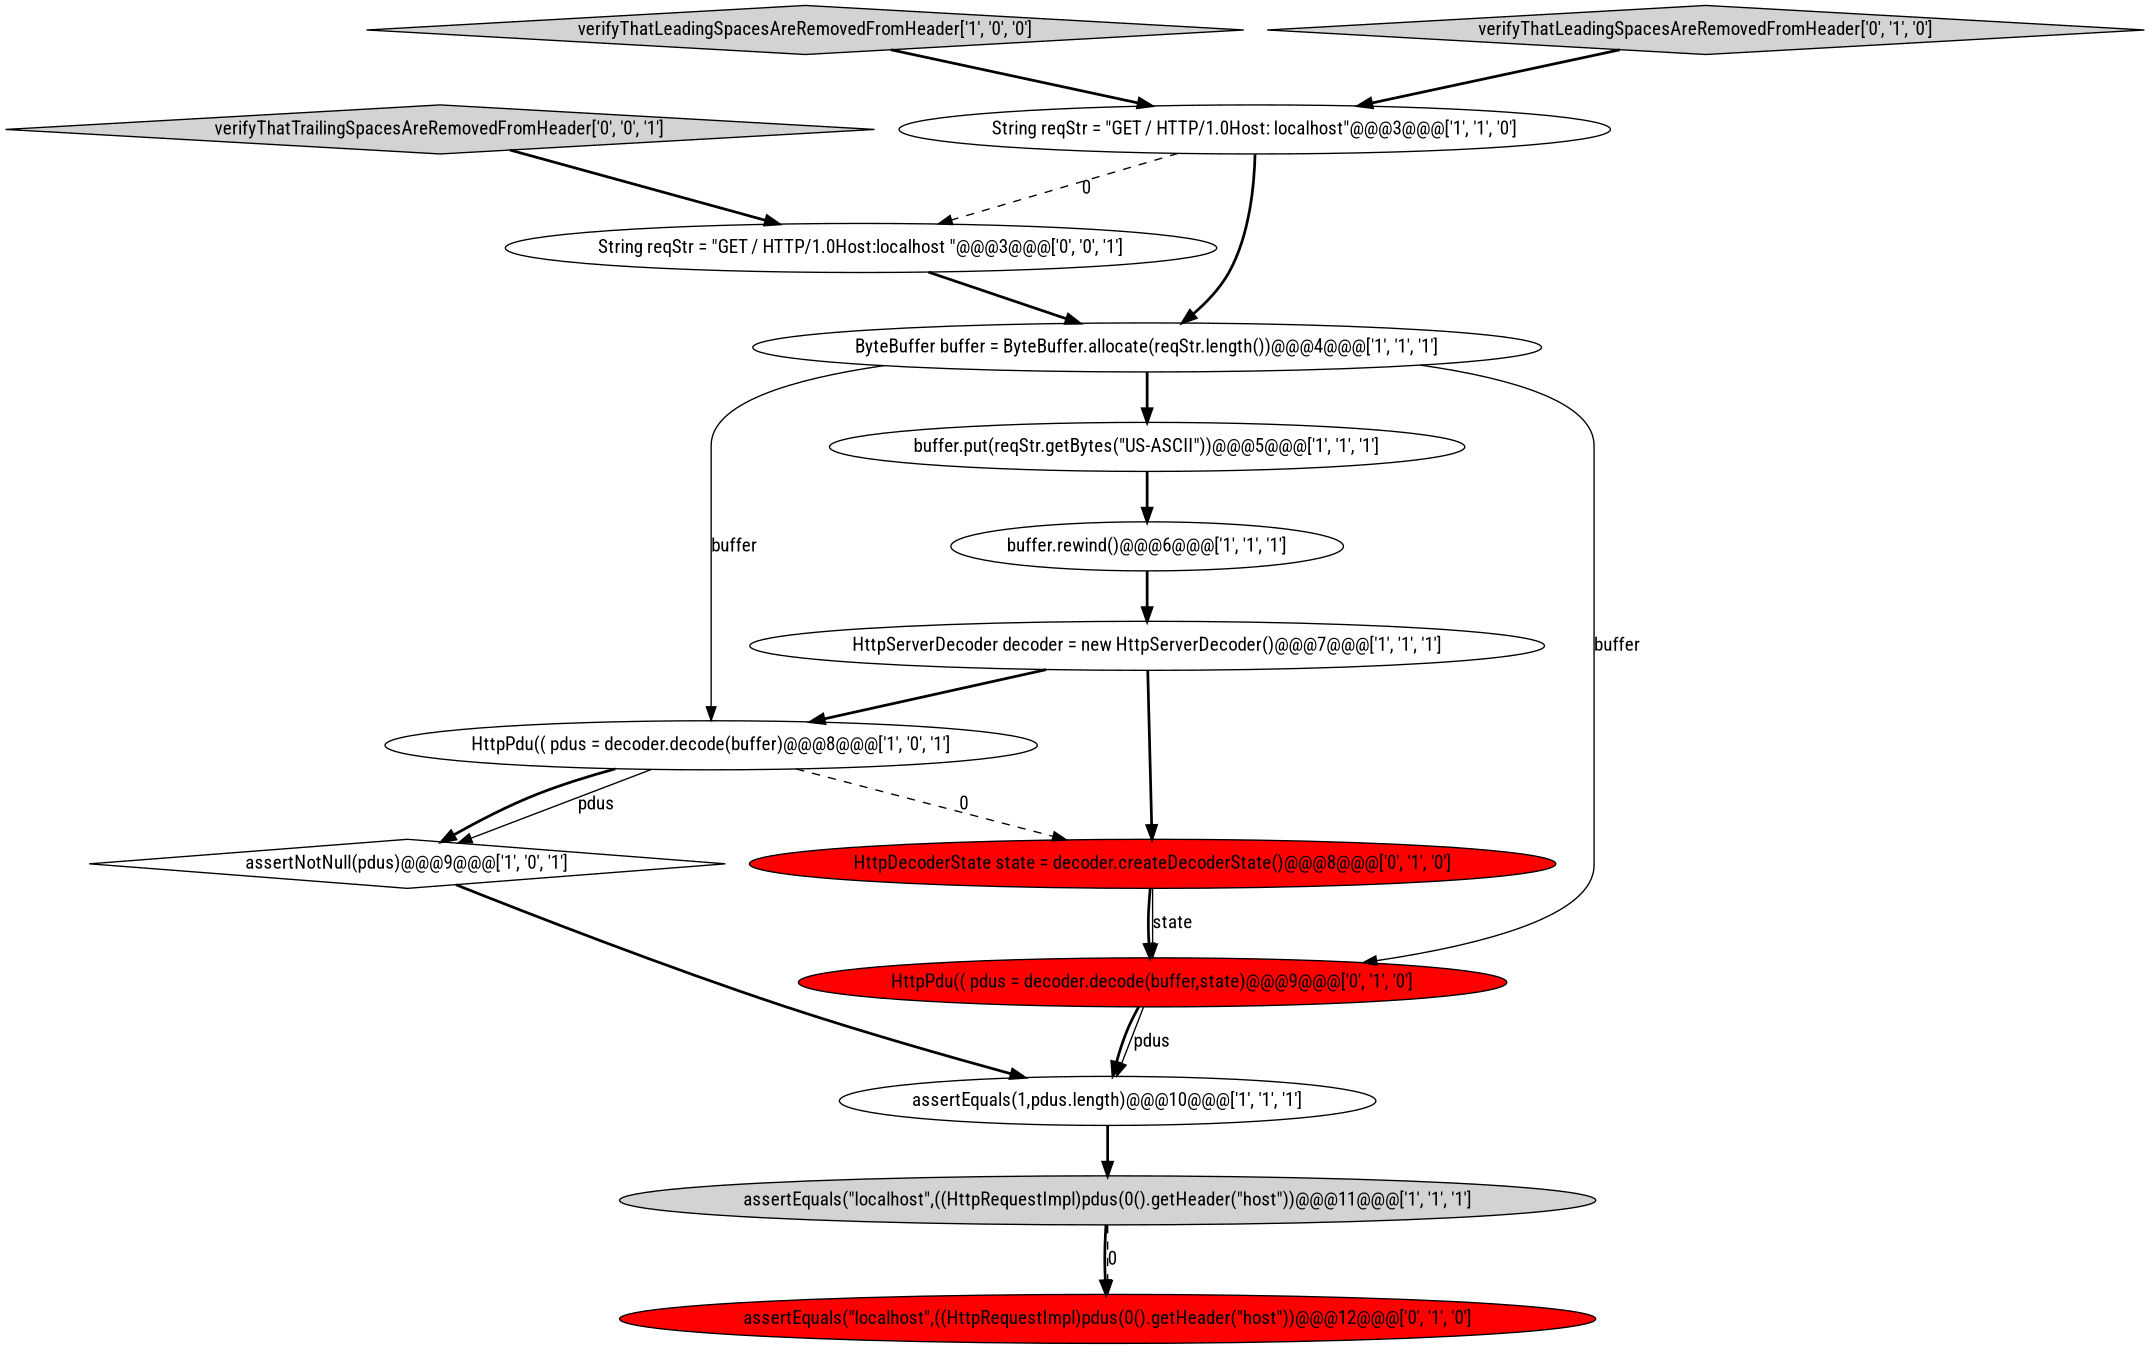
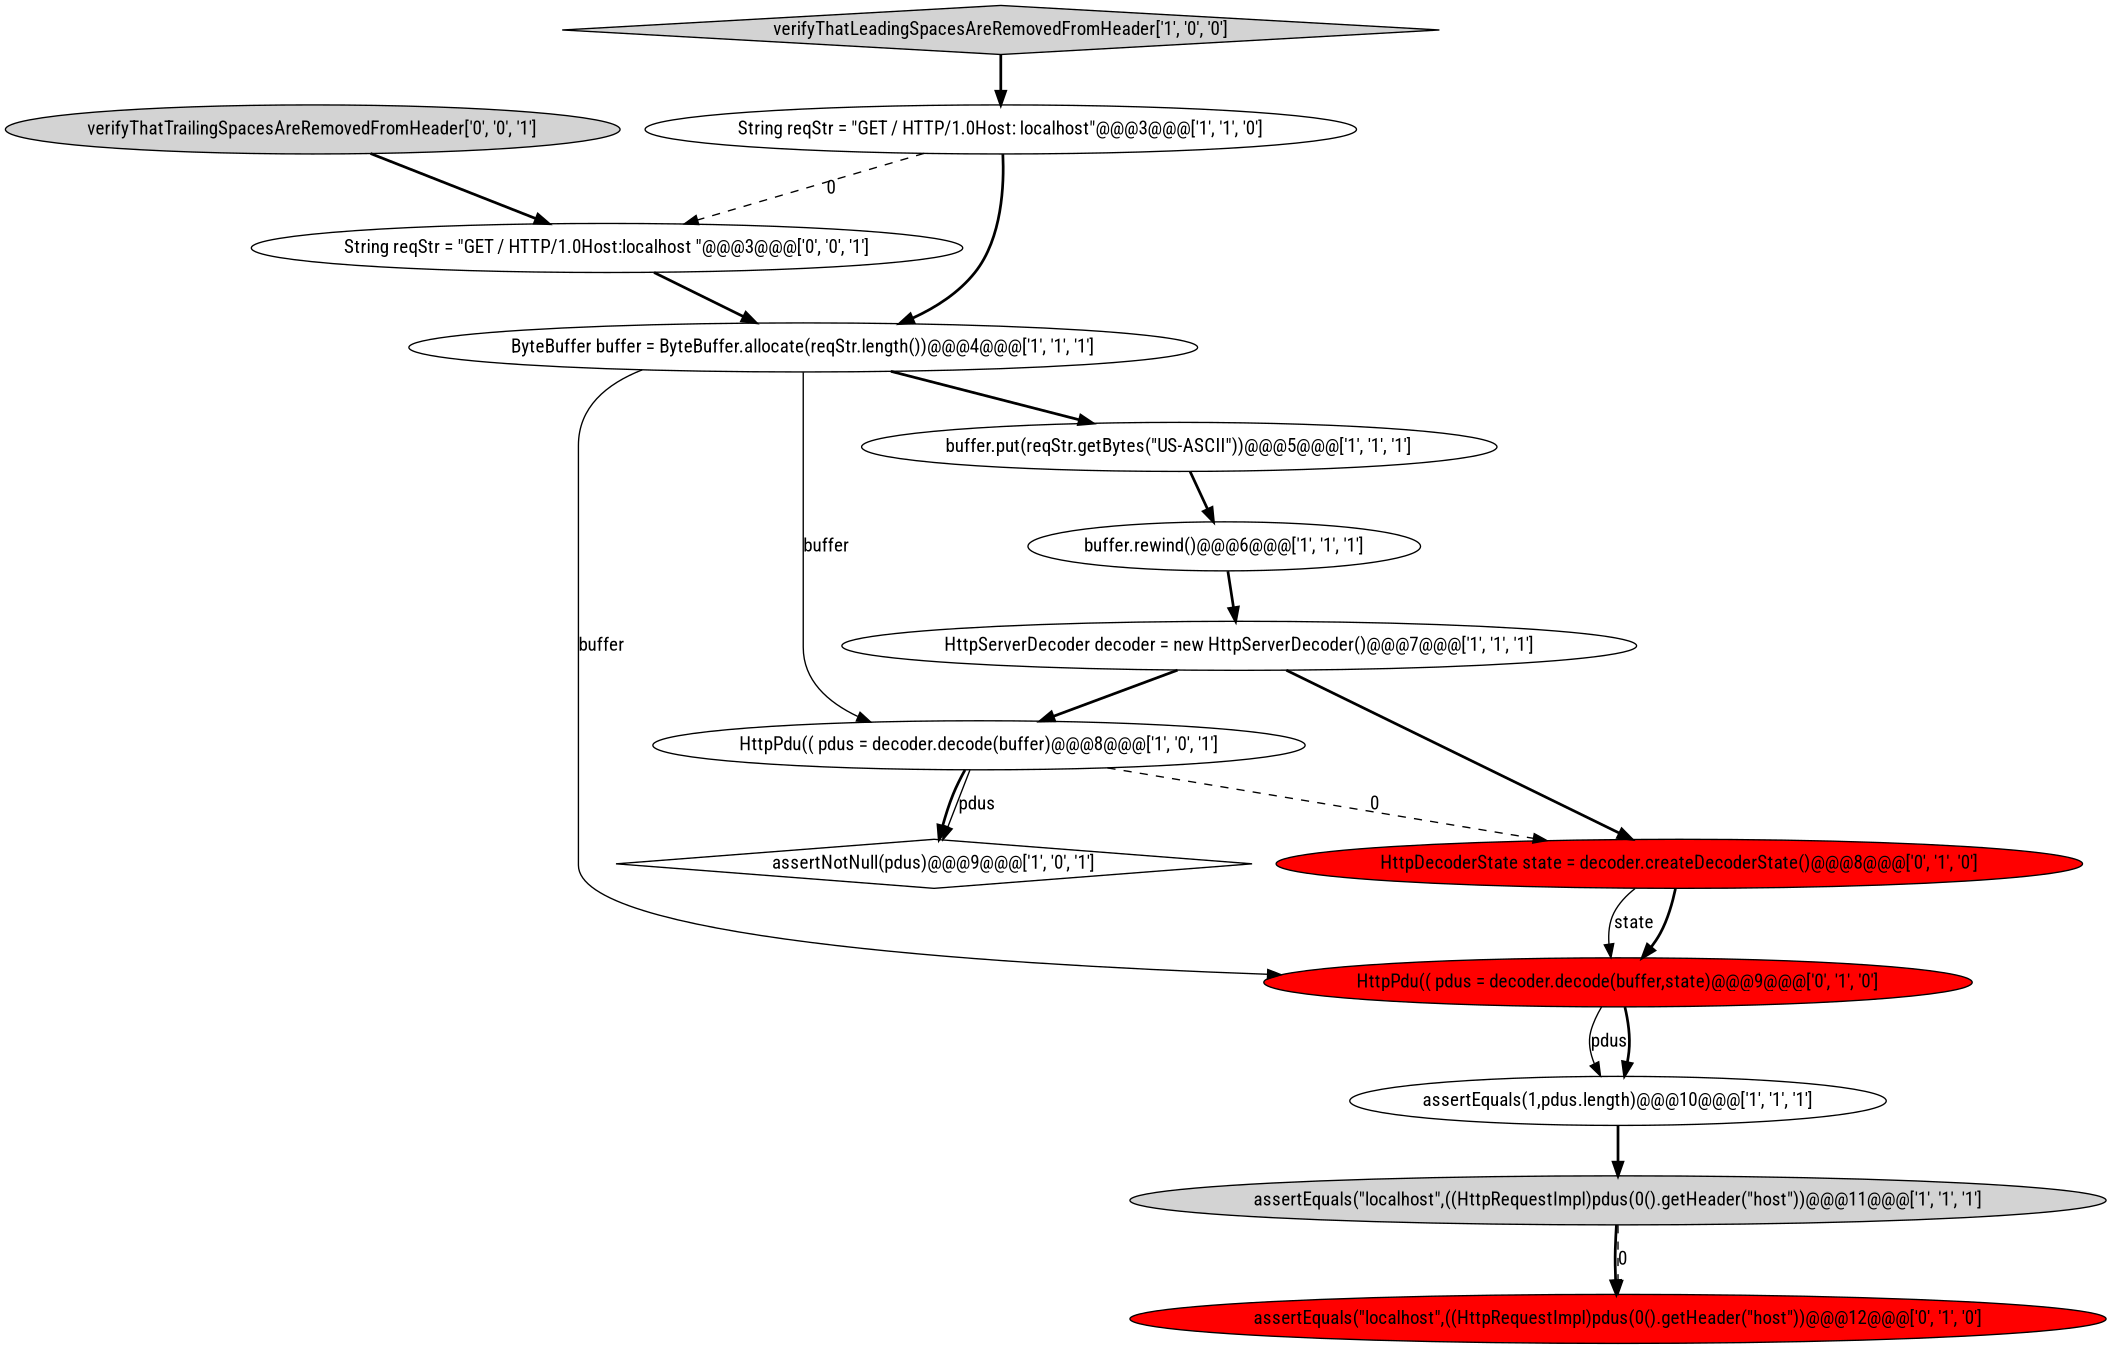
(1706, 30) -> none
(440, 129) -> (313, 129)
(731, 988) -> none
